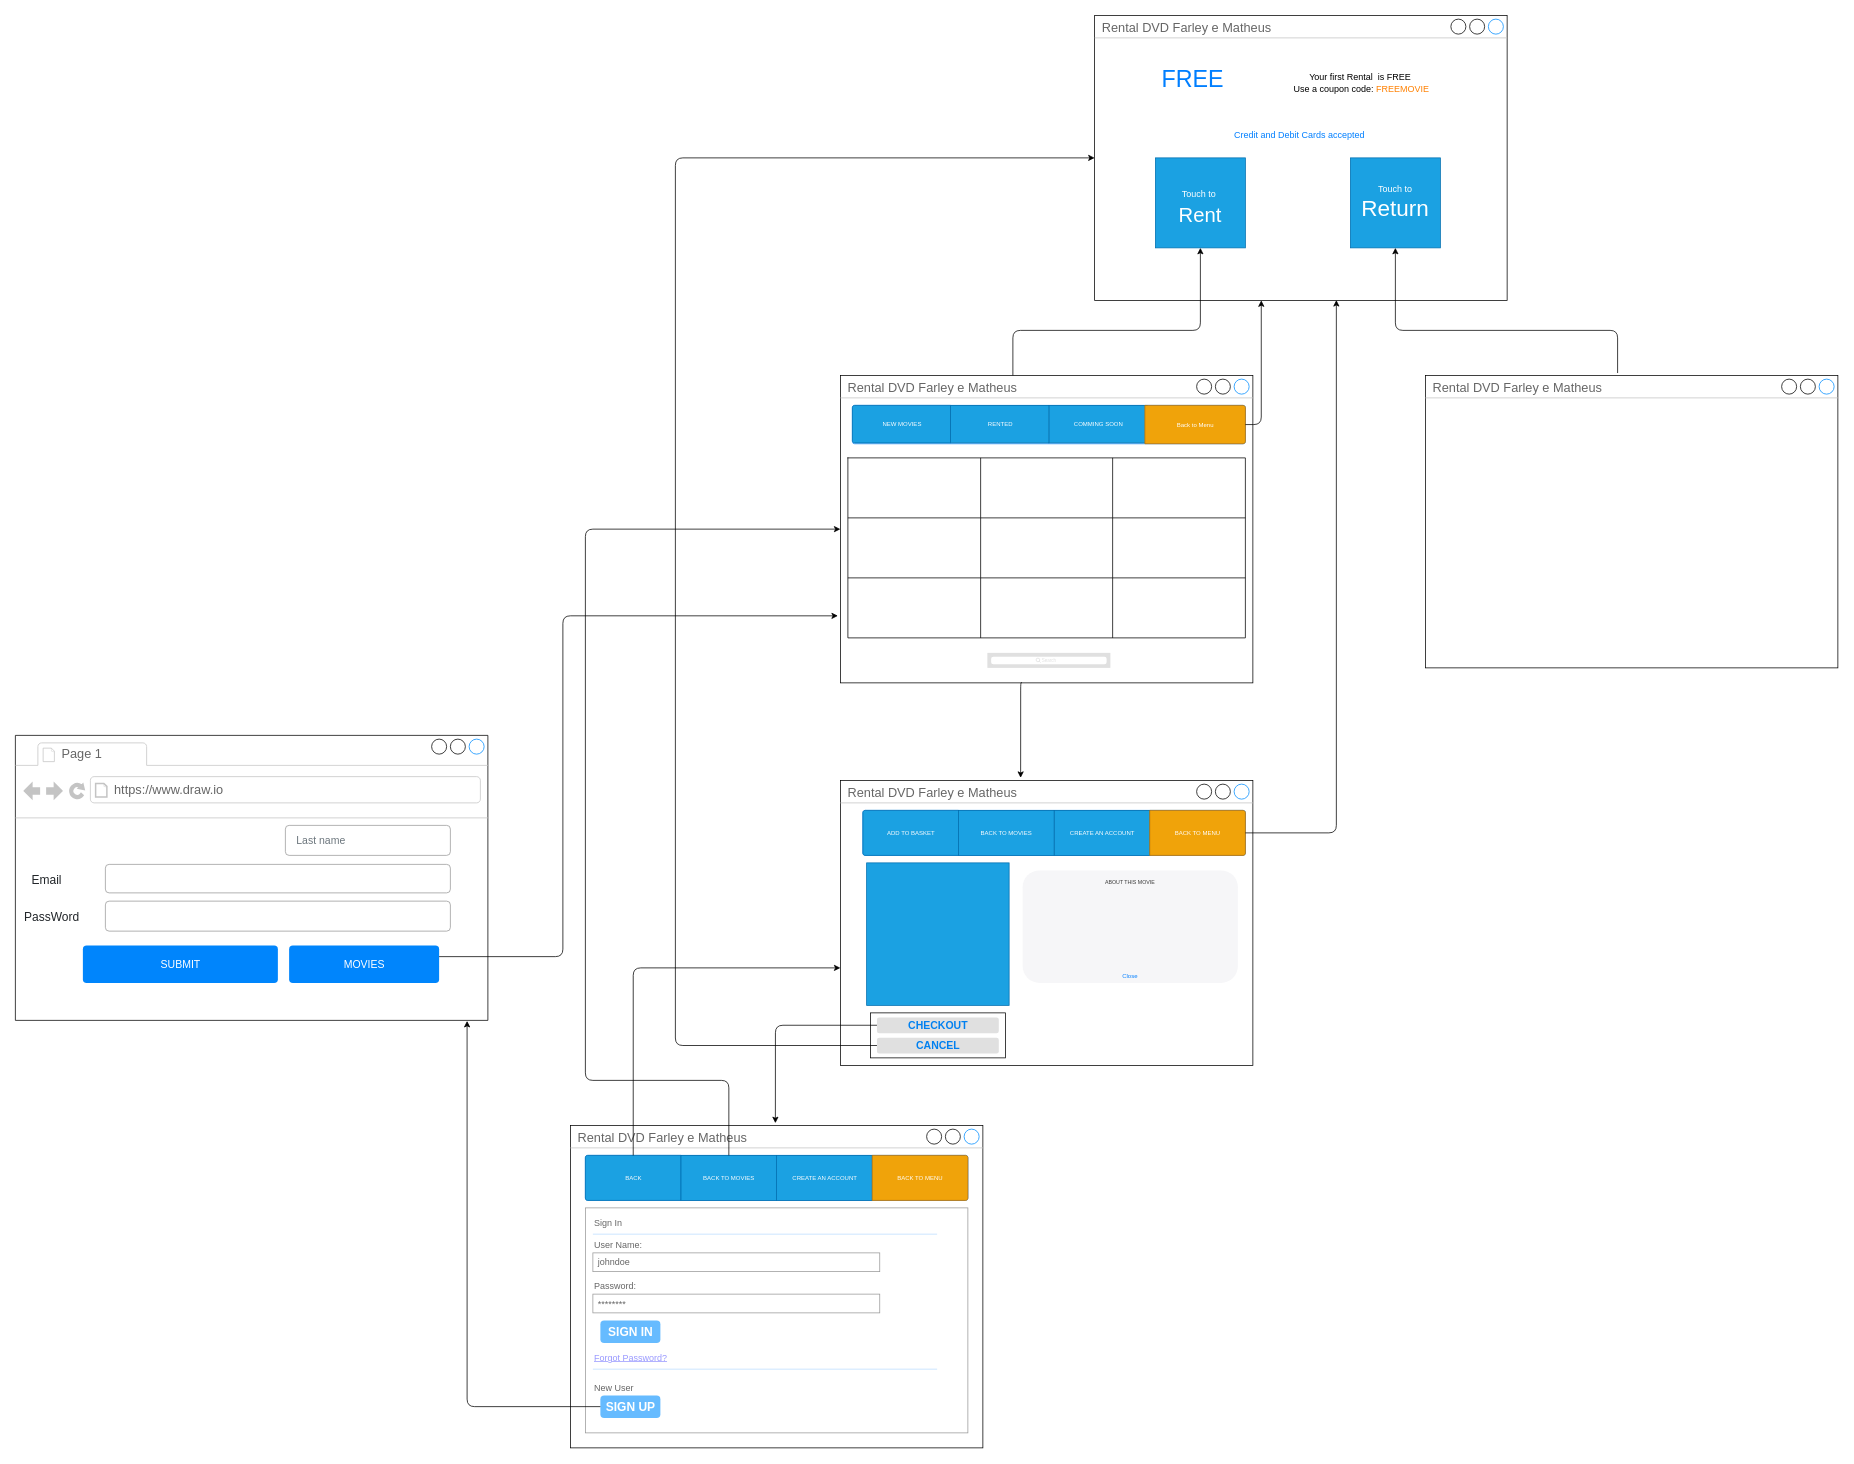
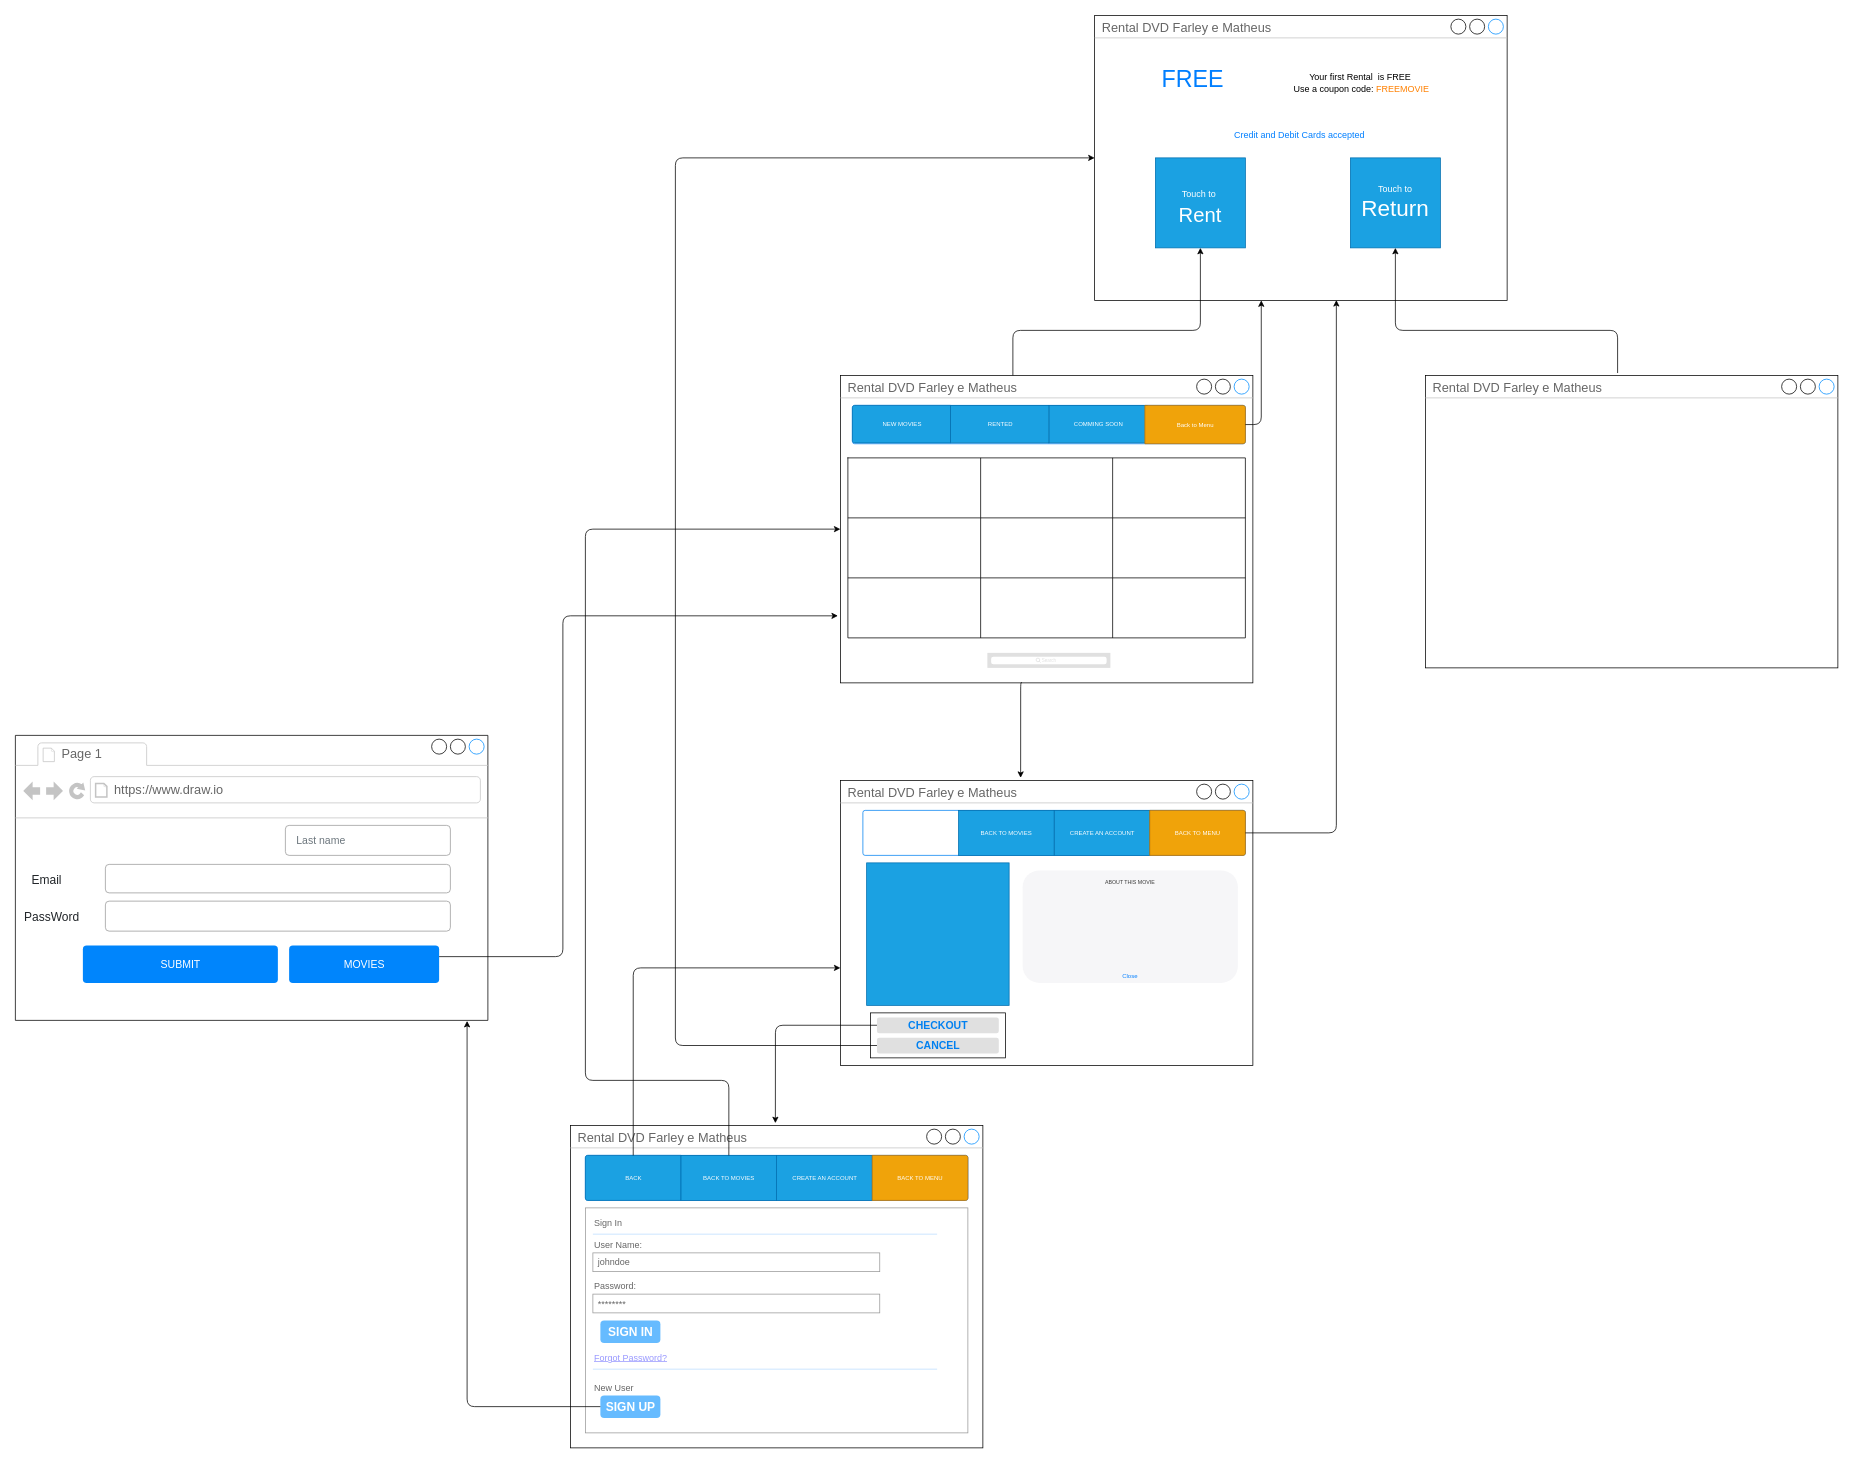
(911, 833) -> none
